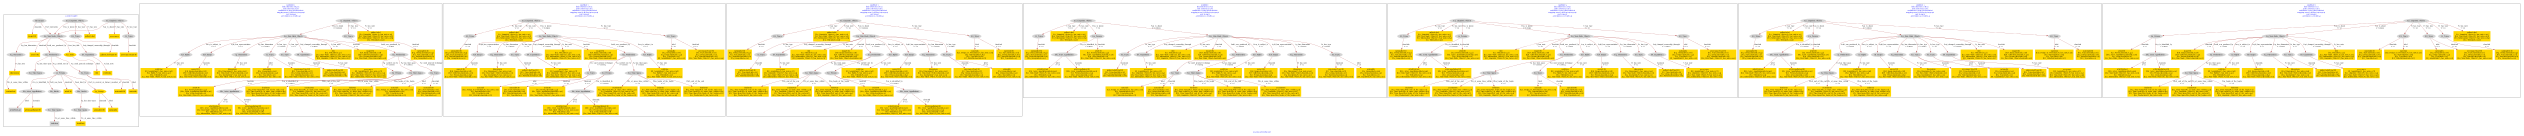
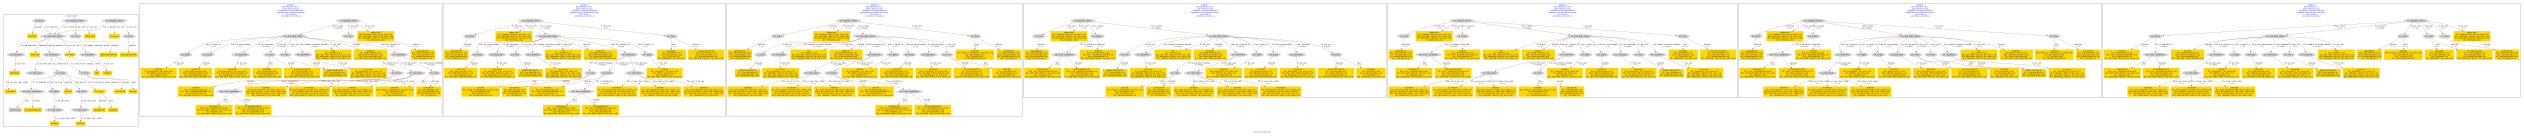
none -> (55, 100)
(55, 124) -> (55, 124)
